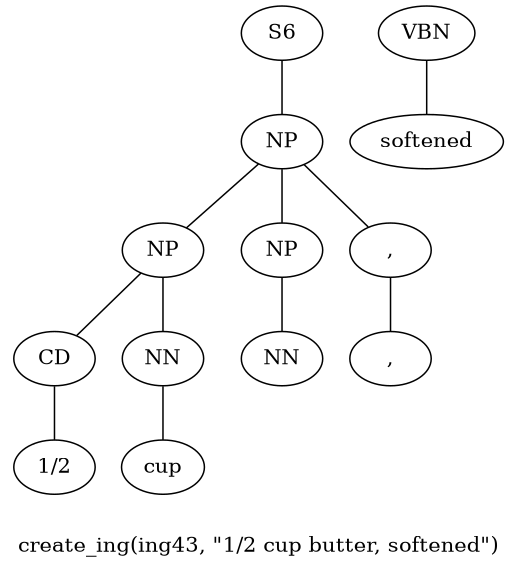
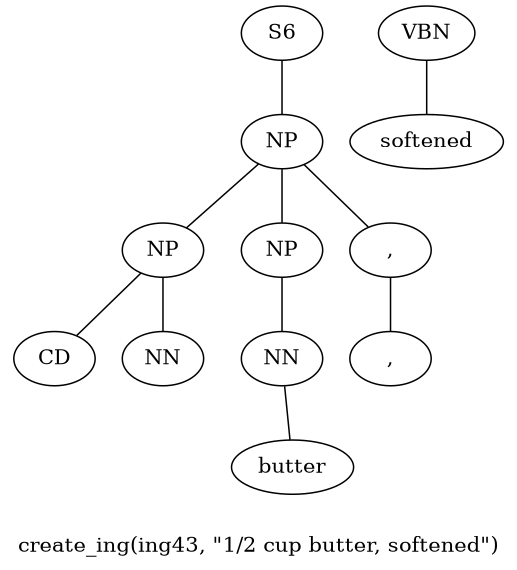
(54, 467) -> none
(163, 467) -> none
none -> (293, 467)
